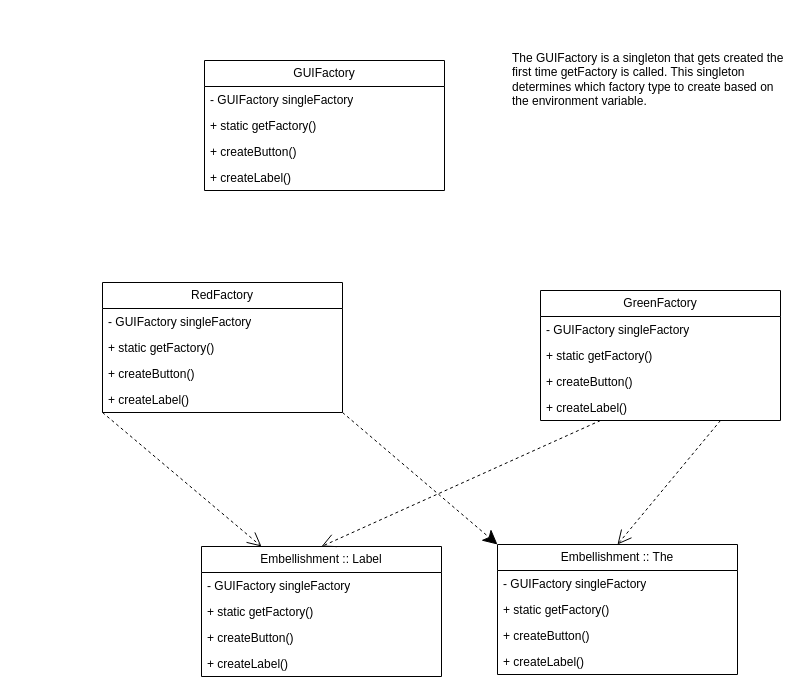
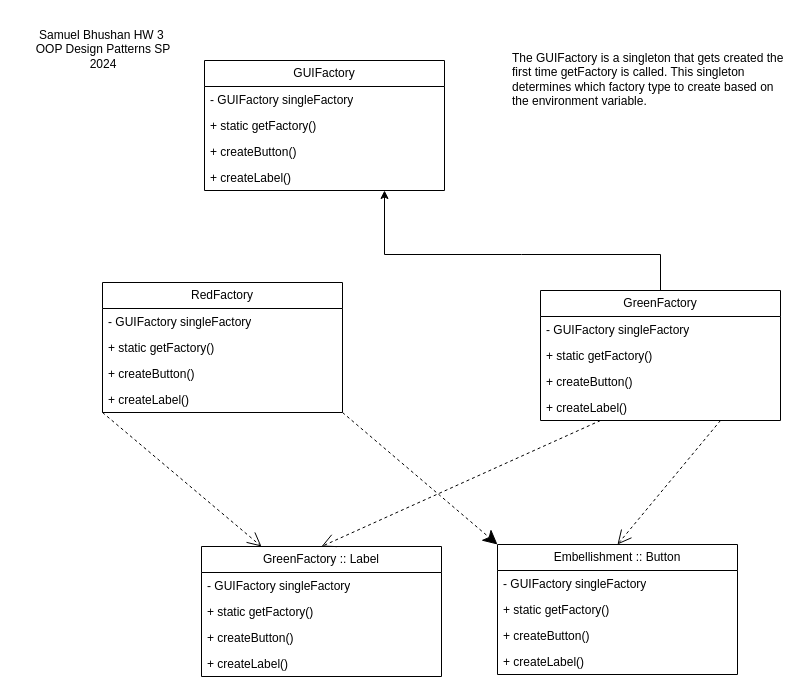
none -> (104, 49)
none -> (512, 255)
(618, 558) -> (618, 558)
(322, 560) -> (322, 560)
